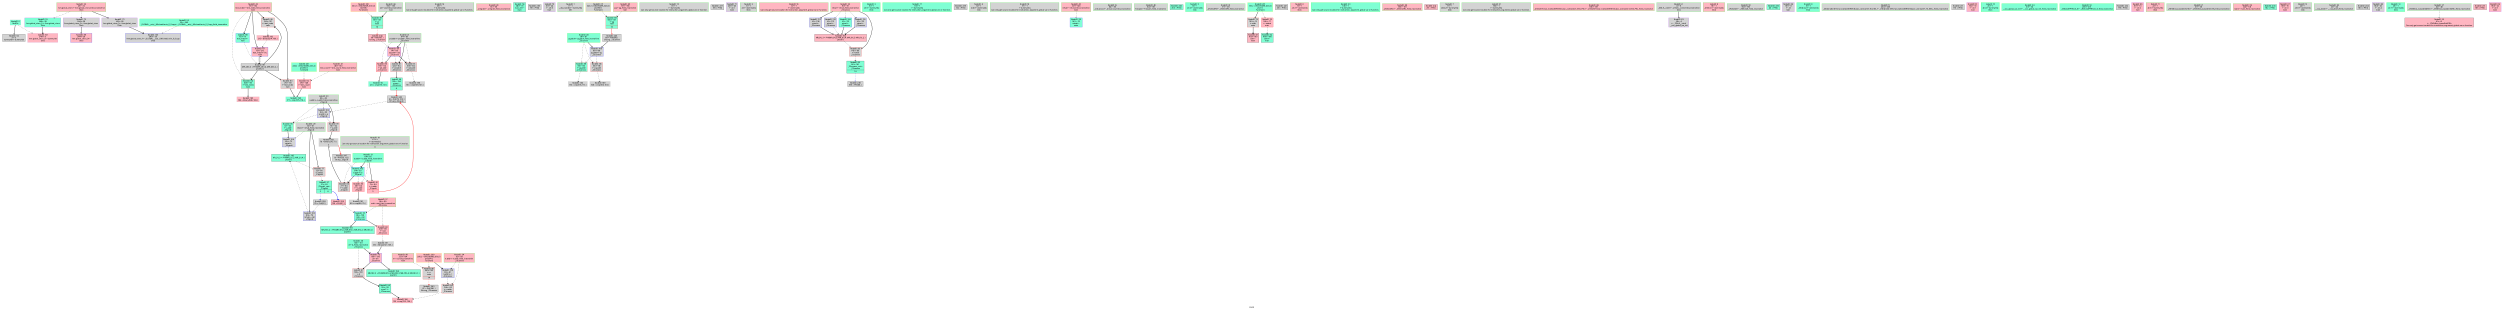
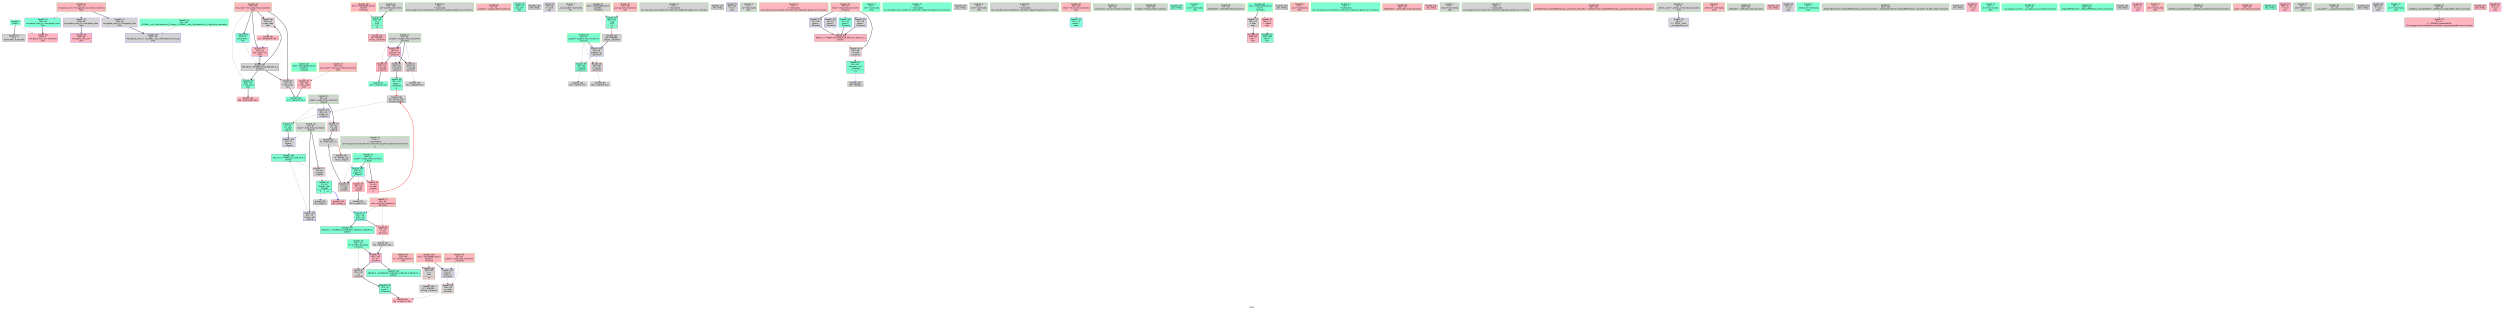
(1773, 7) -> (1773, 7)
